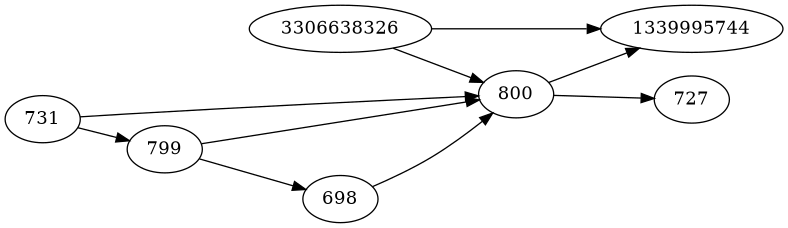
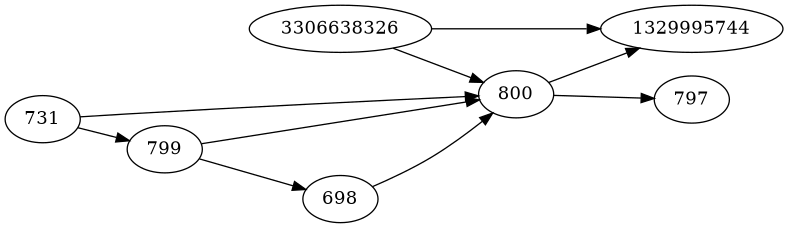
(692, 29) -> (692, 29)
(692, 100) -> (692, 100)
